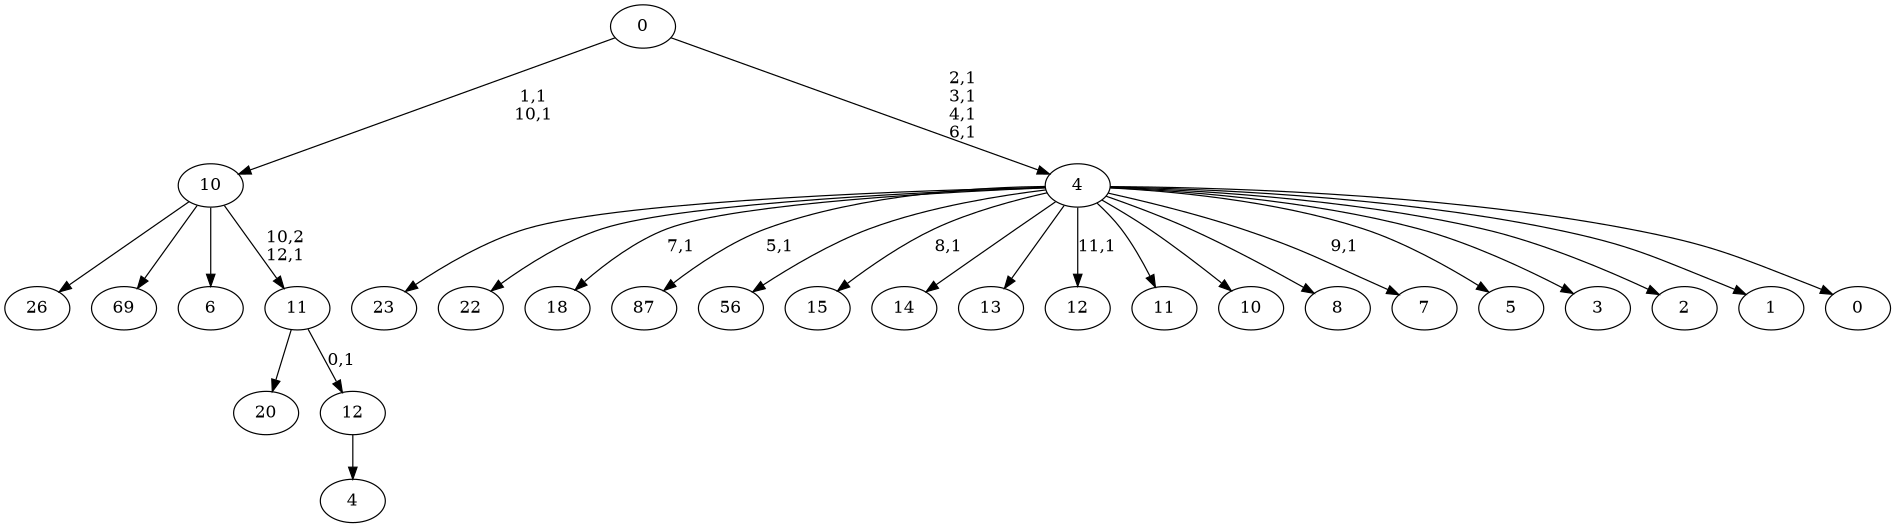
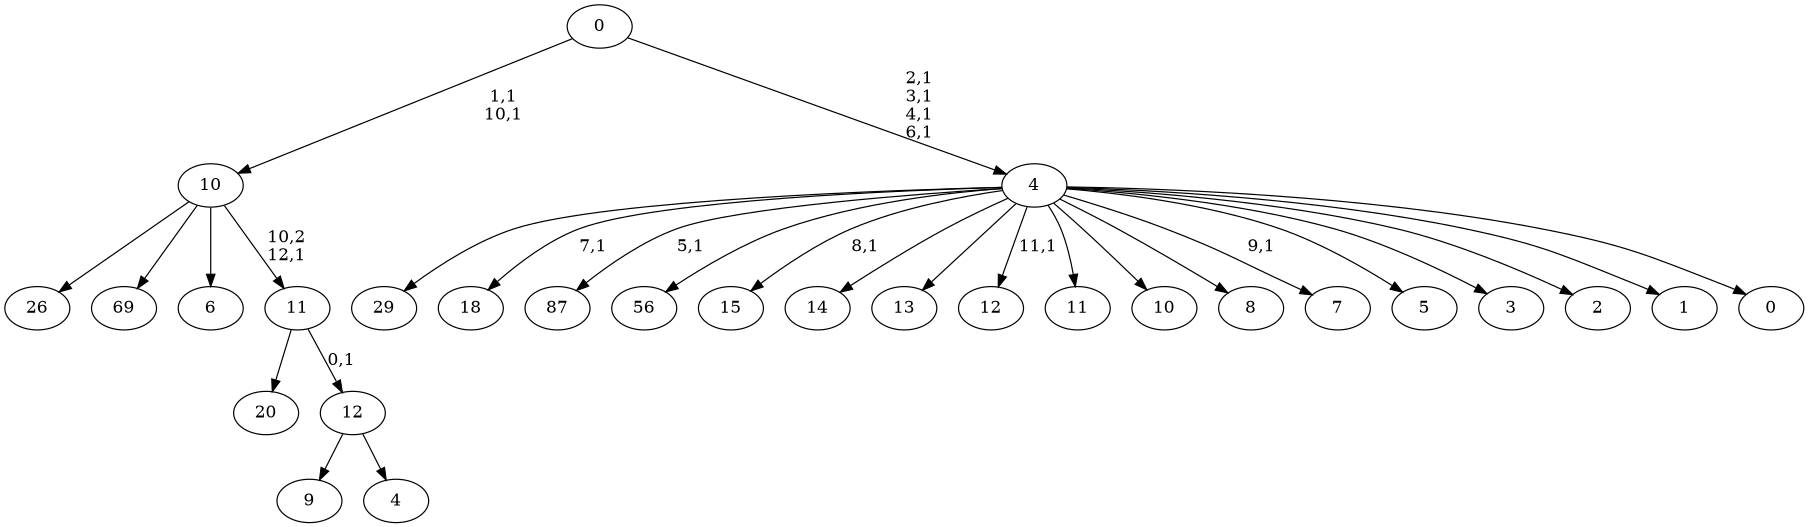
(384, 308) -> (384, 308)
(471, 308) -> none
none -> (309, 501)
